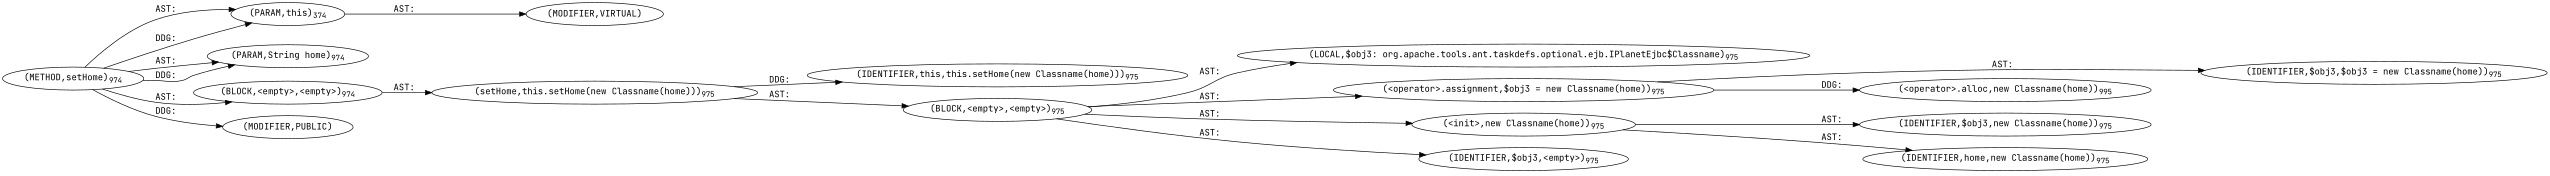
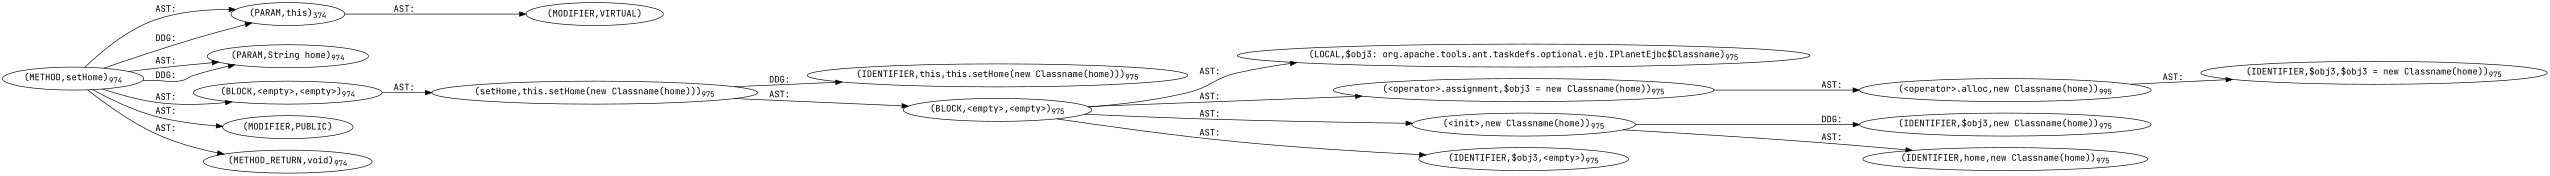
(1928, 71) -> (2178, 82)
(1835, 85) -> (1835, 85)
(169, 111) -> (169, 111)
(1835, 120) -> (1835, 120)
none -> (288, 162)
